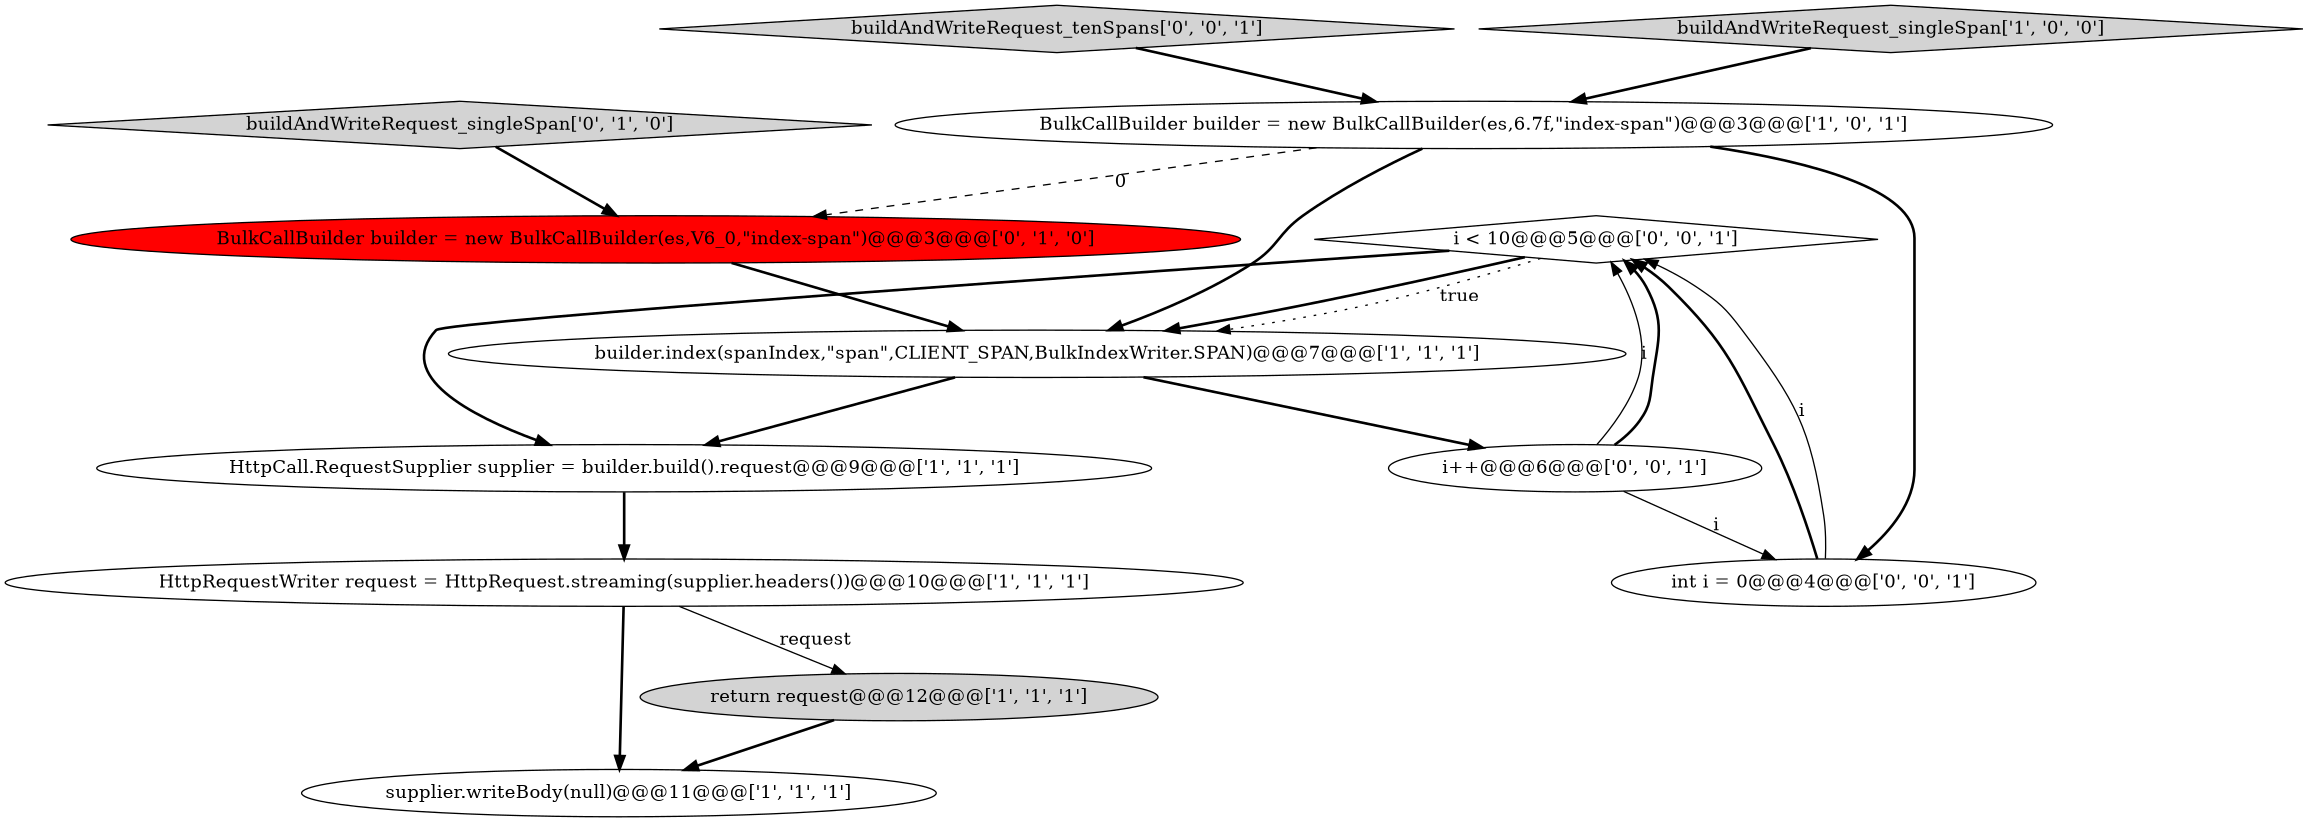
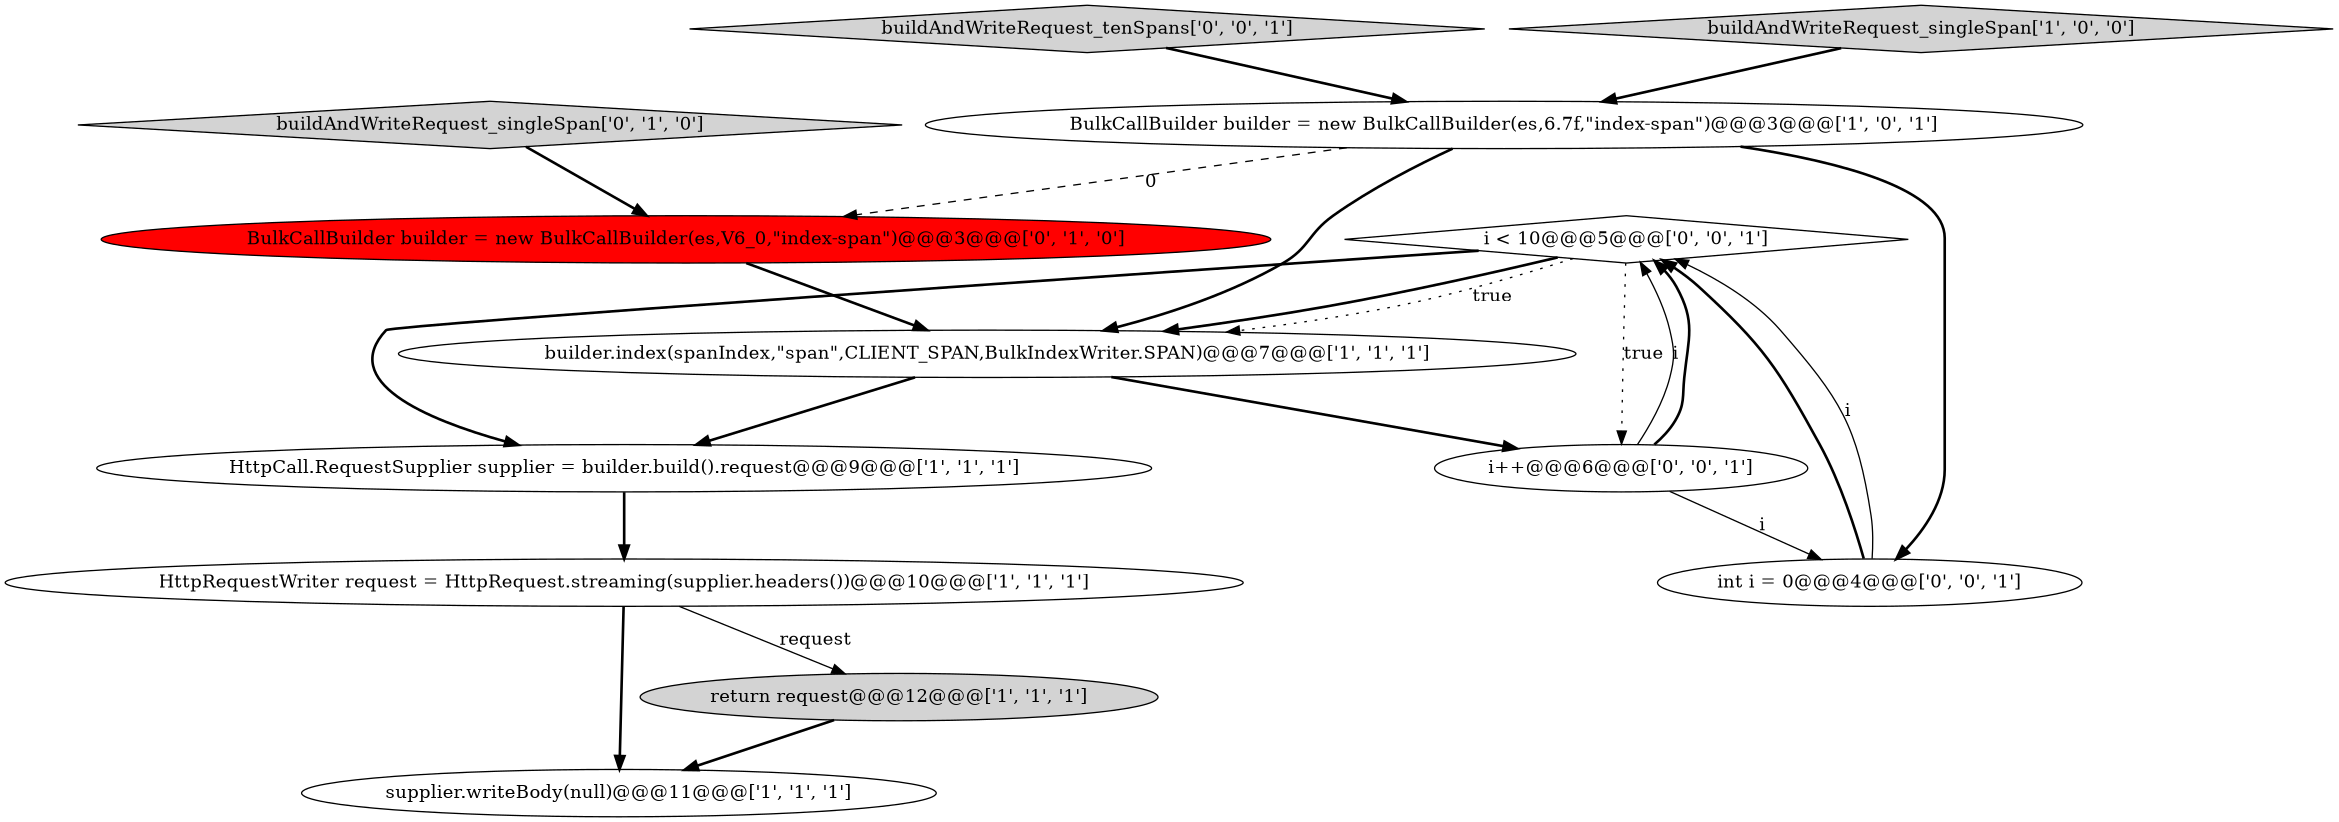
none -> (1623, 347)
